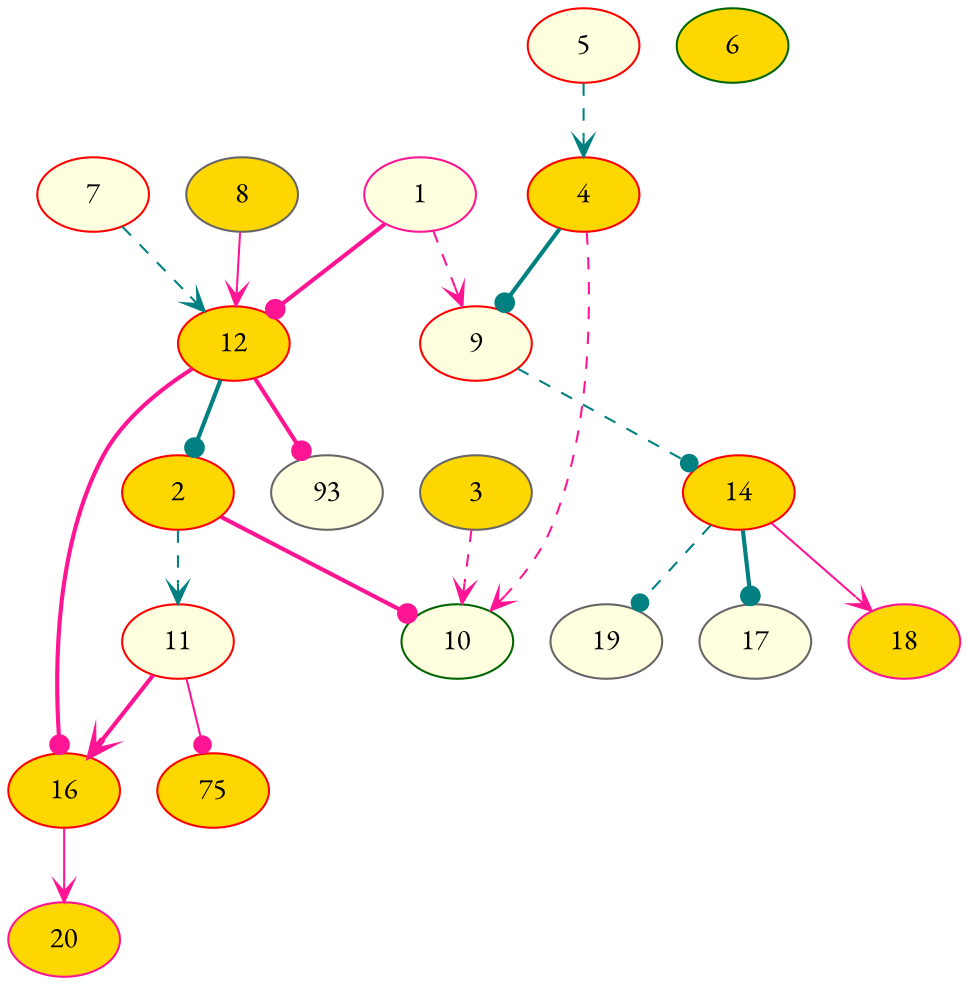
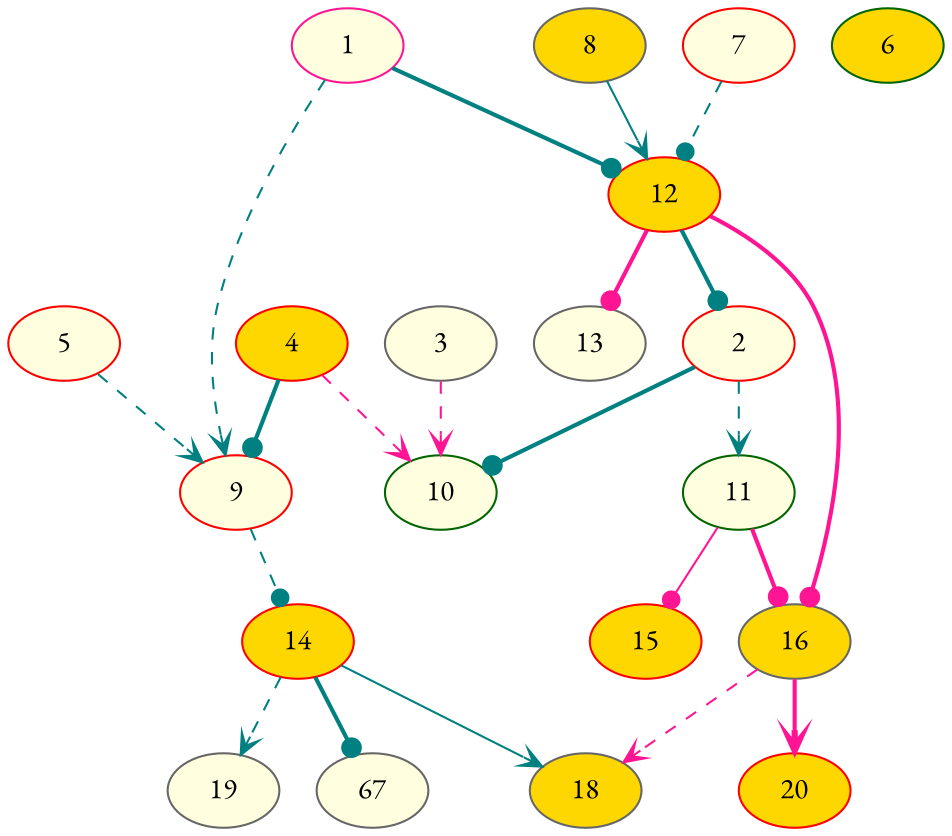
(584, 110) -> (142, 412)
(239, 259) -> (622, 111)
(444, 259) -> (236, 248)
(156, 262) -> (705, 113)
(333, 264) -> (498, 116)
(178, 493) -> (739, 344)
(327, 493) -> (590, 344)
(476, 493) -> (441, 344)
(814, 560) -> (432, 711)
(678, 561) -> (266, 707)
(310, 563) -> (598, 414)
(178, 642) -> (739, 493)
(755, 642) -> (373, 791)
(904, 642) -> (586, 791)
(127, 708) -> (764, 559)
none -> (699, 710)
(64, 791) -> (795, 642)
(213, 791) -> (646, 642)
(64, 855) -> (795, 706)
(64, 940) -> (795, 791)
